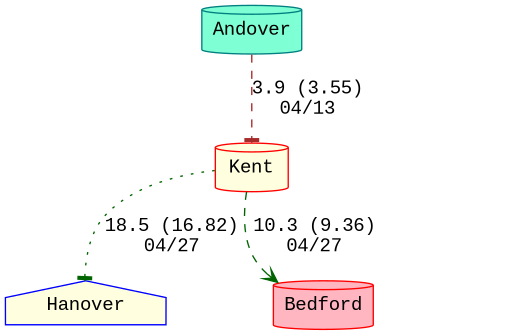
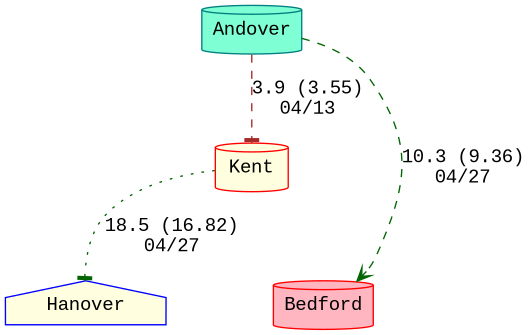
(246, 236) -> (398, 135)
